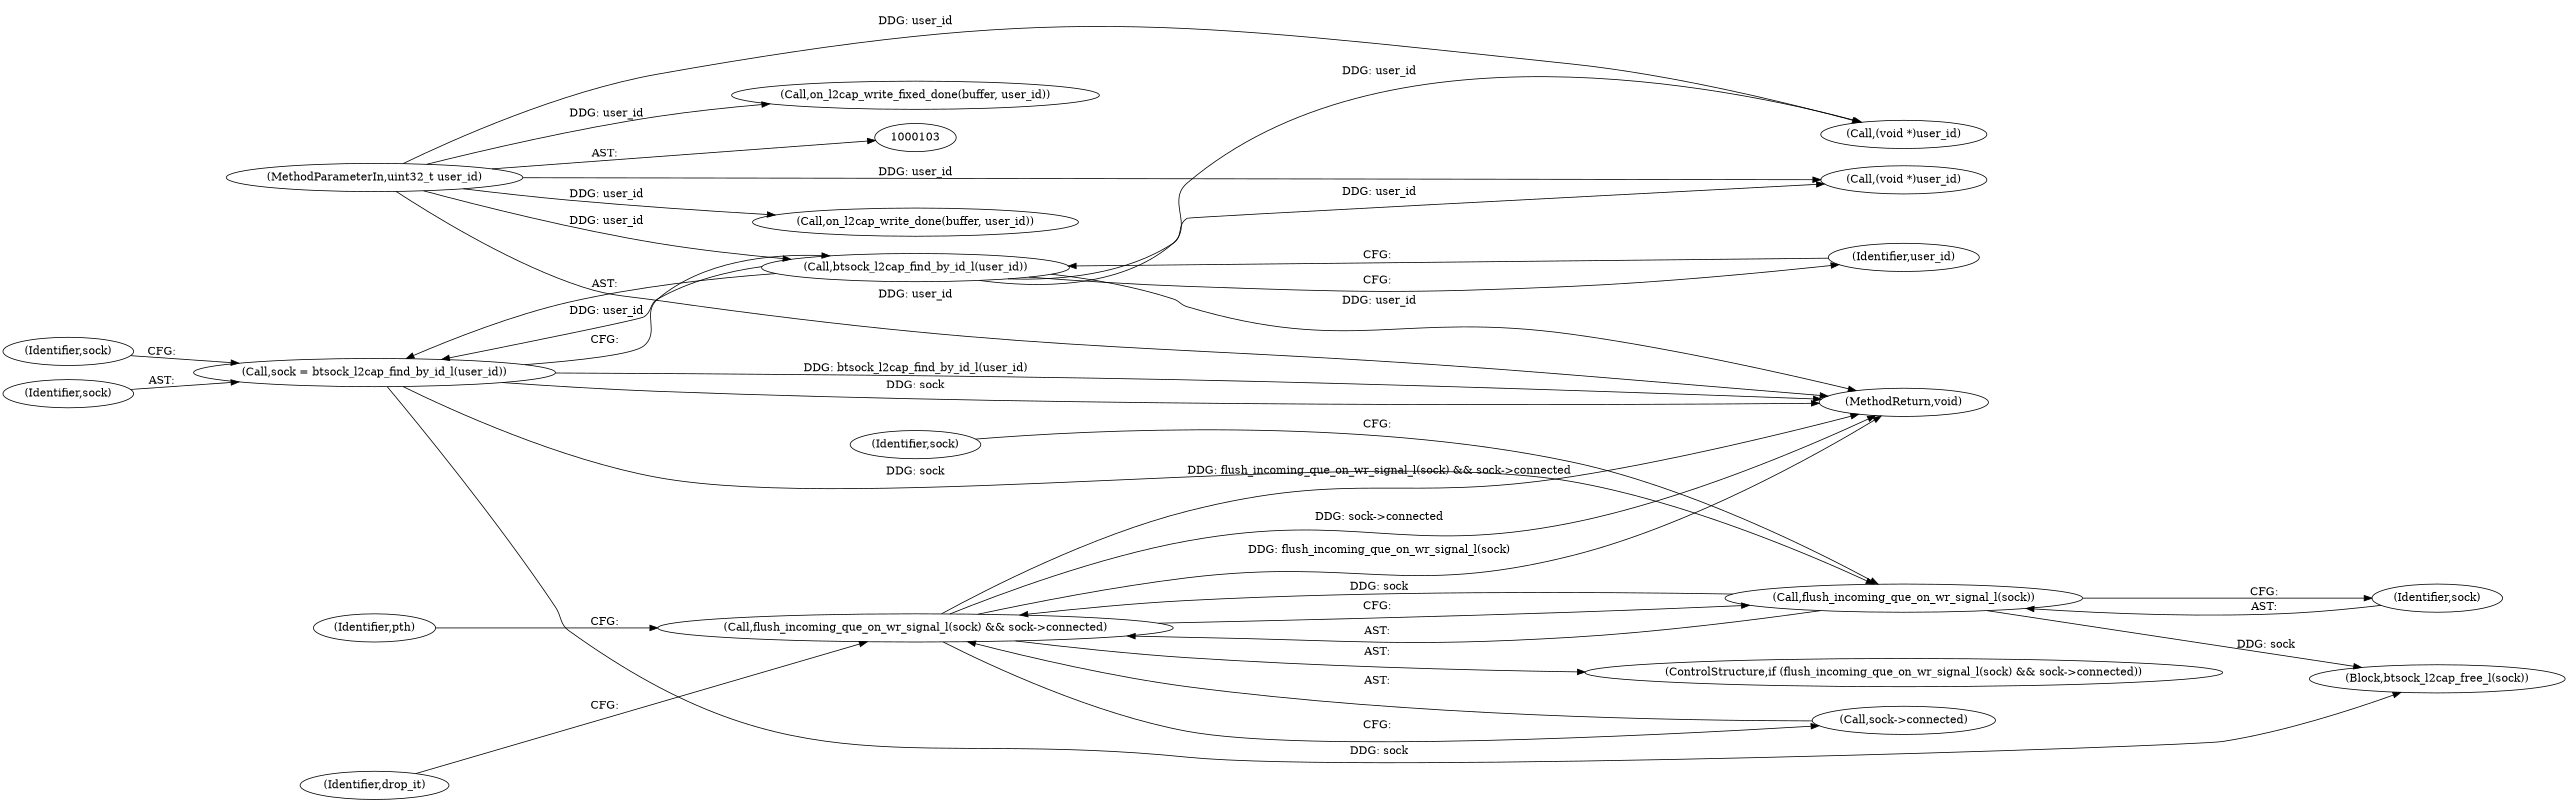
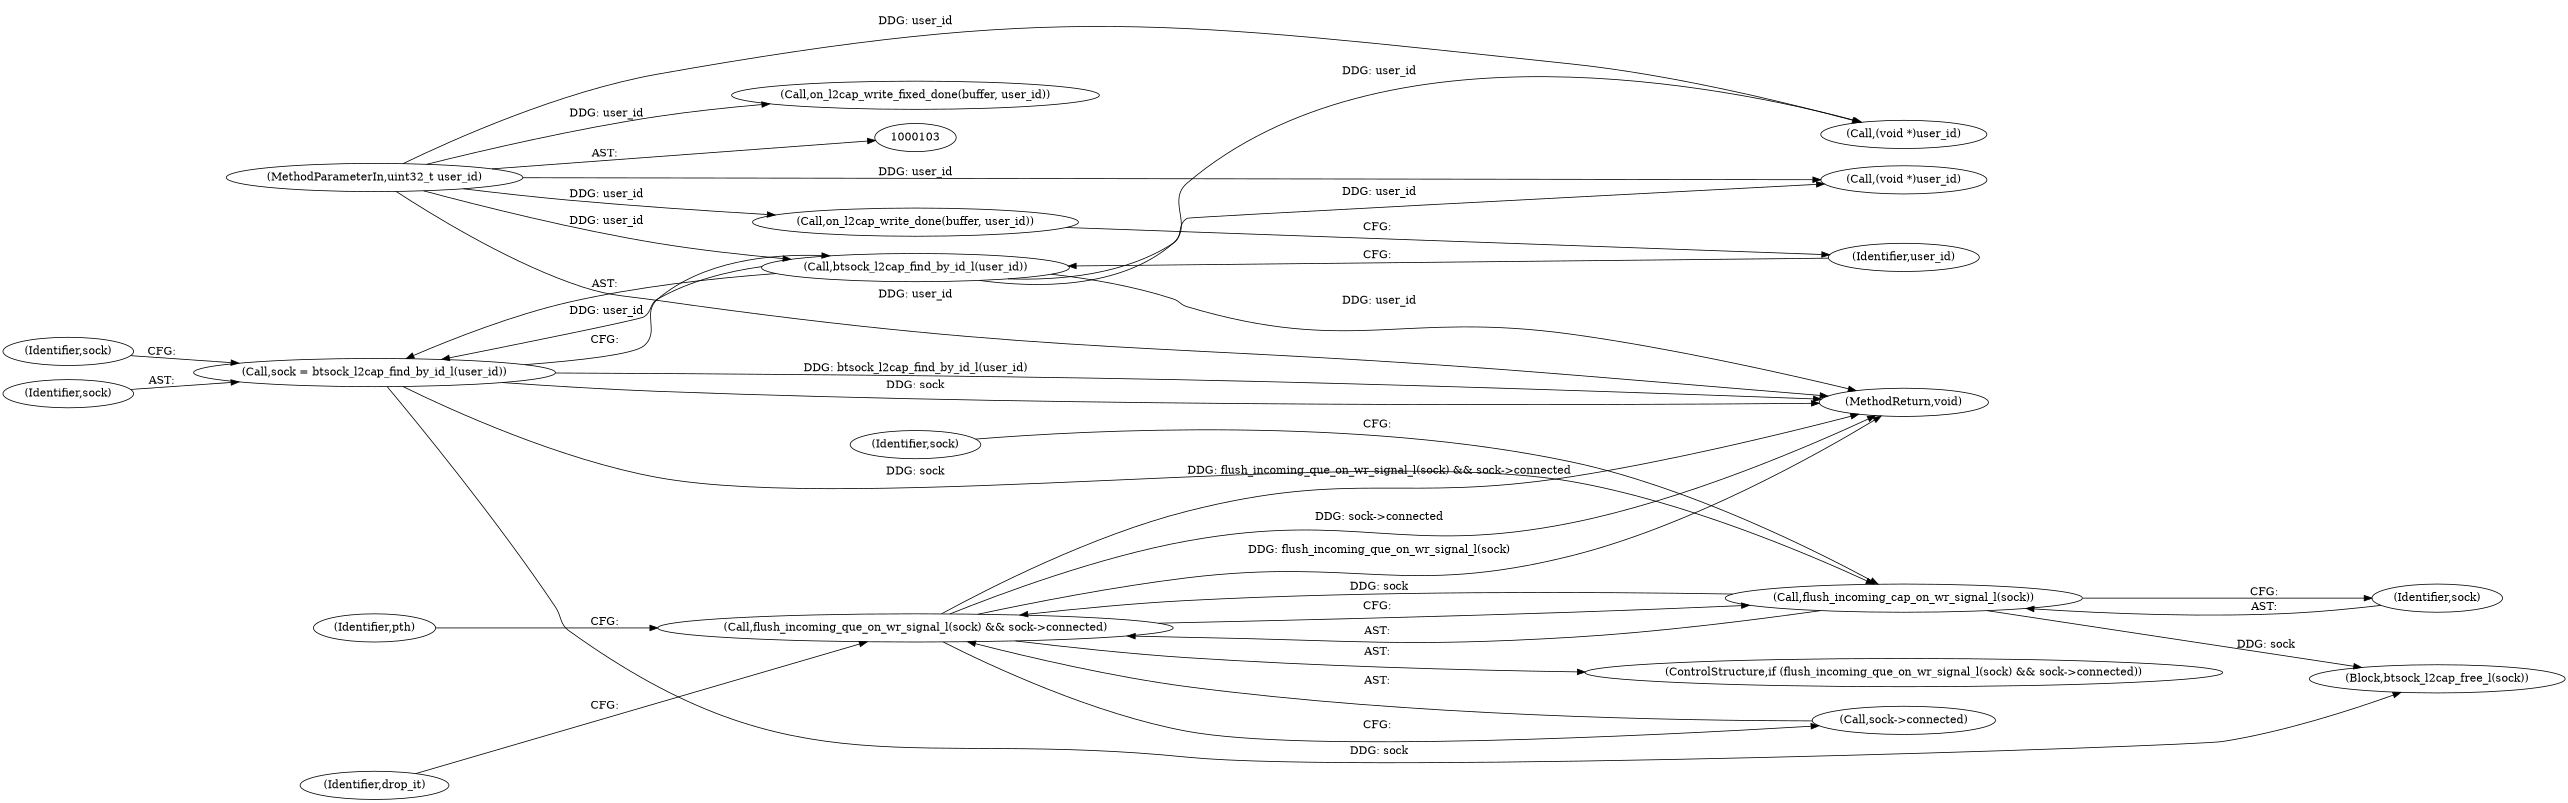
(1430, 291) -> (1444, 241)
(1904, 598) -> (1904, 598)
